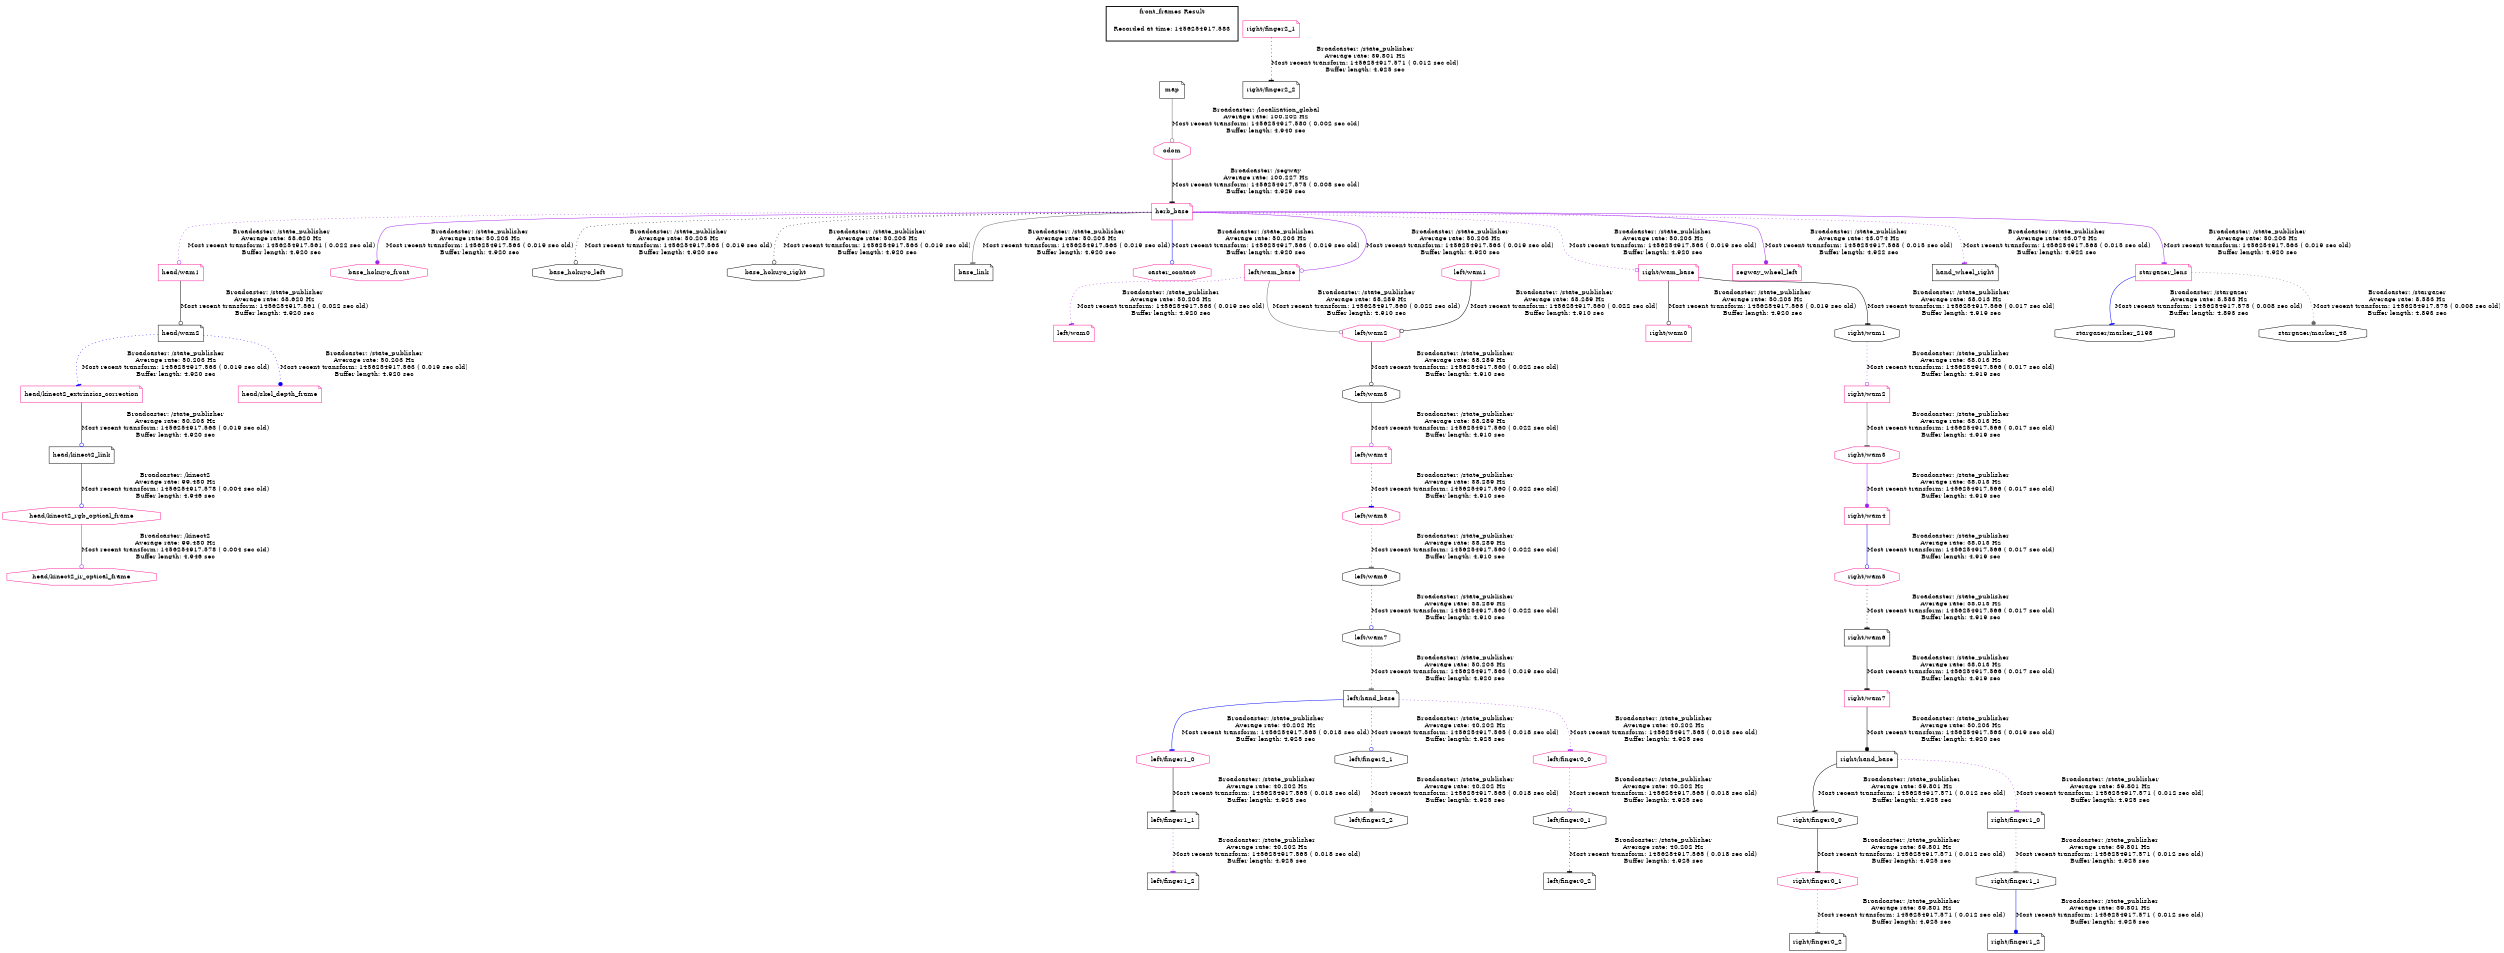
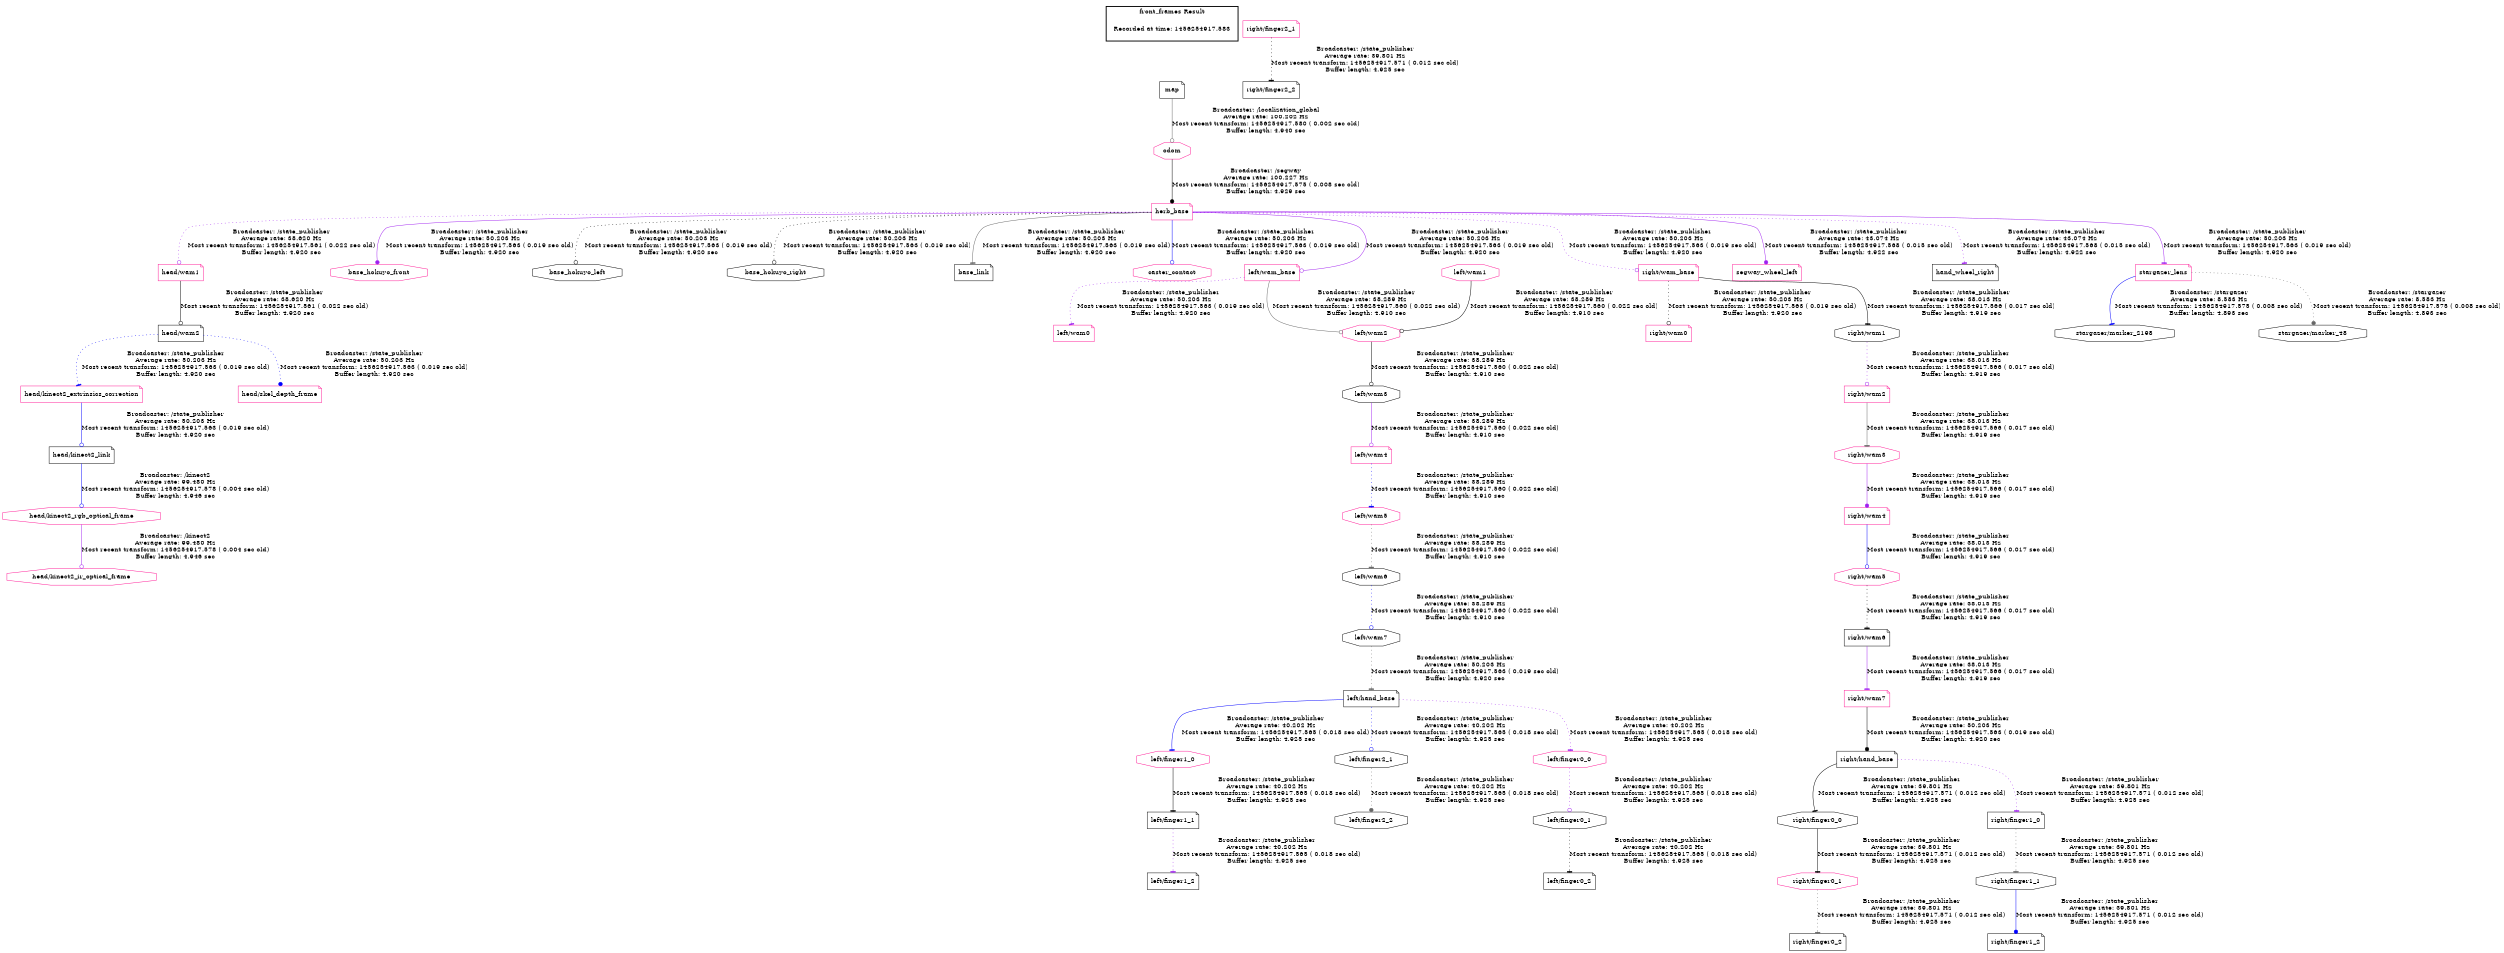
(1172, 180) -> (1172, 180)
(1669, 301) -> (1669, 301)
(1867, 667) -> (1867, 667)
